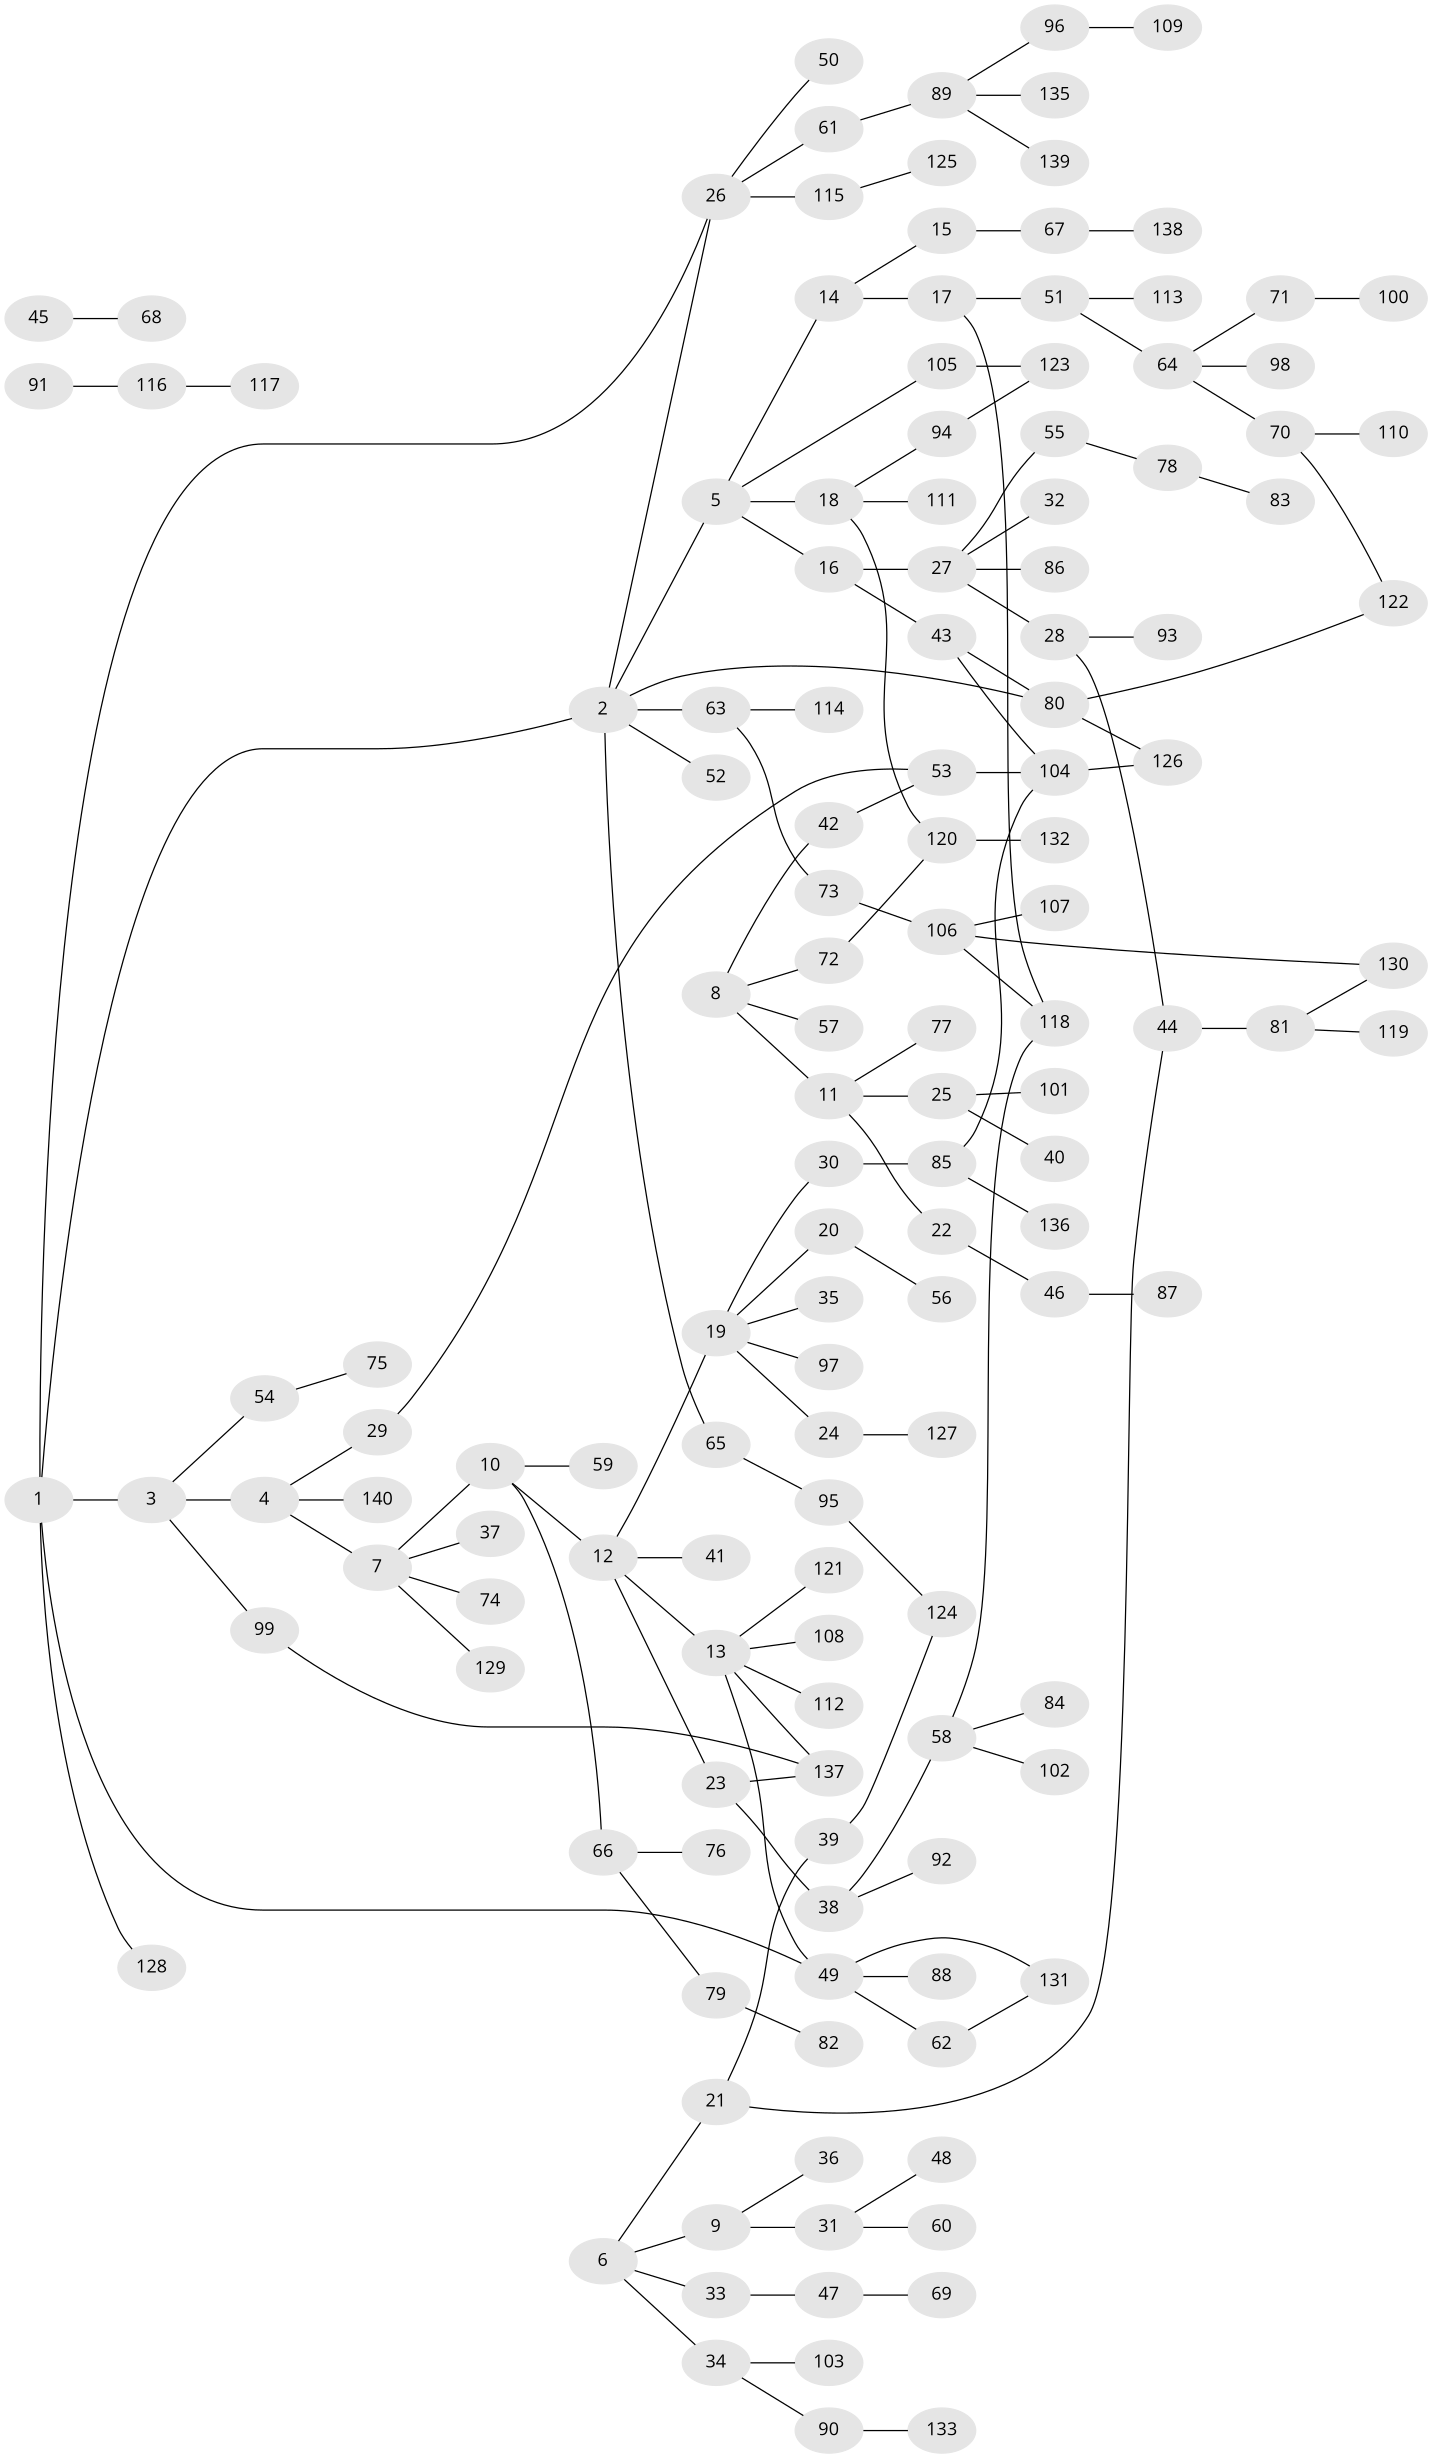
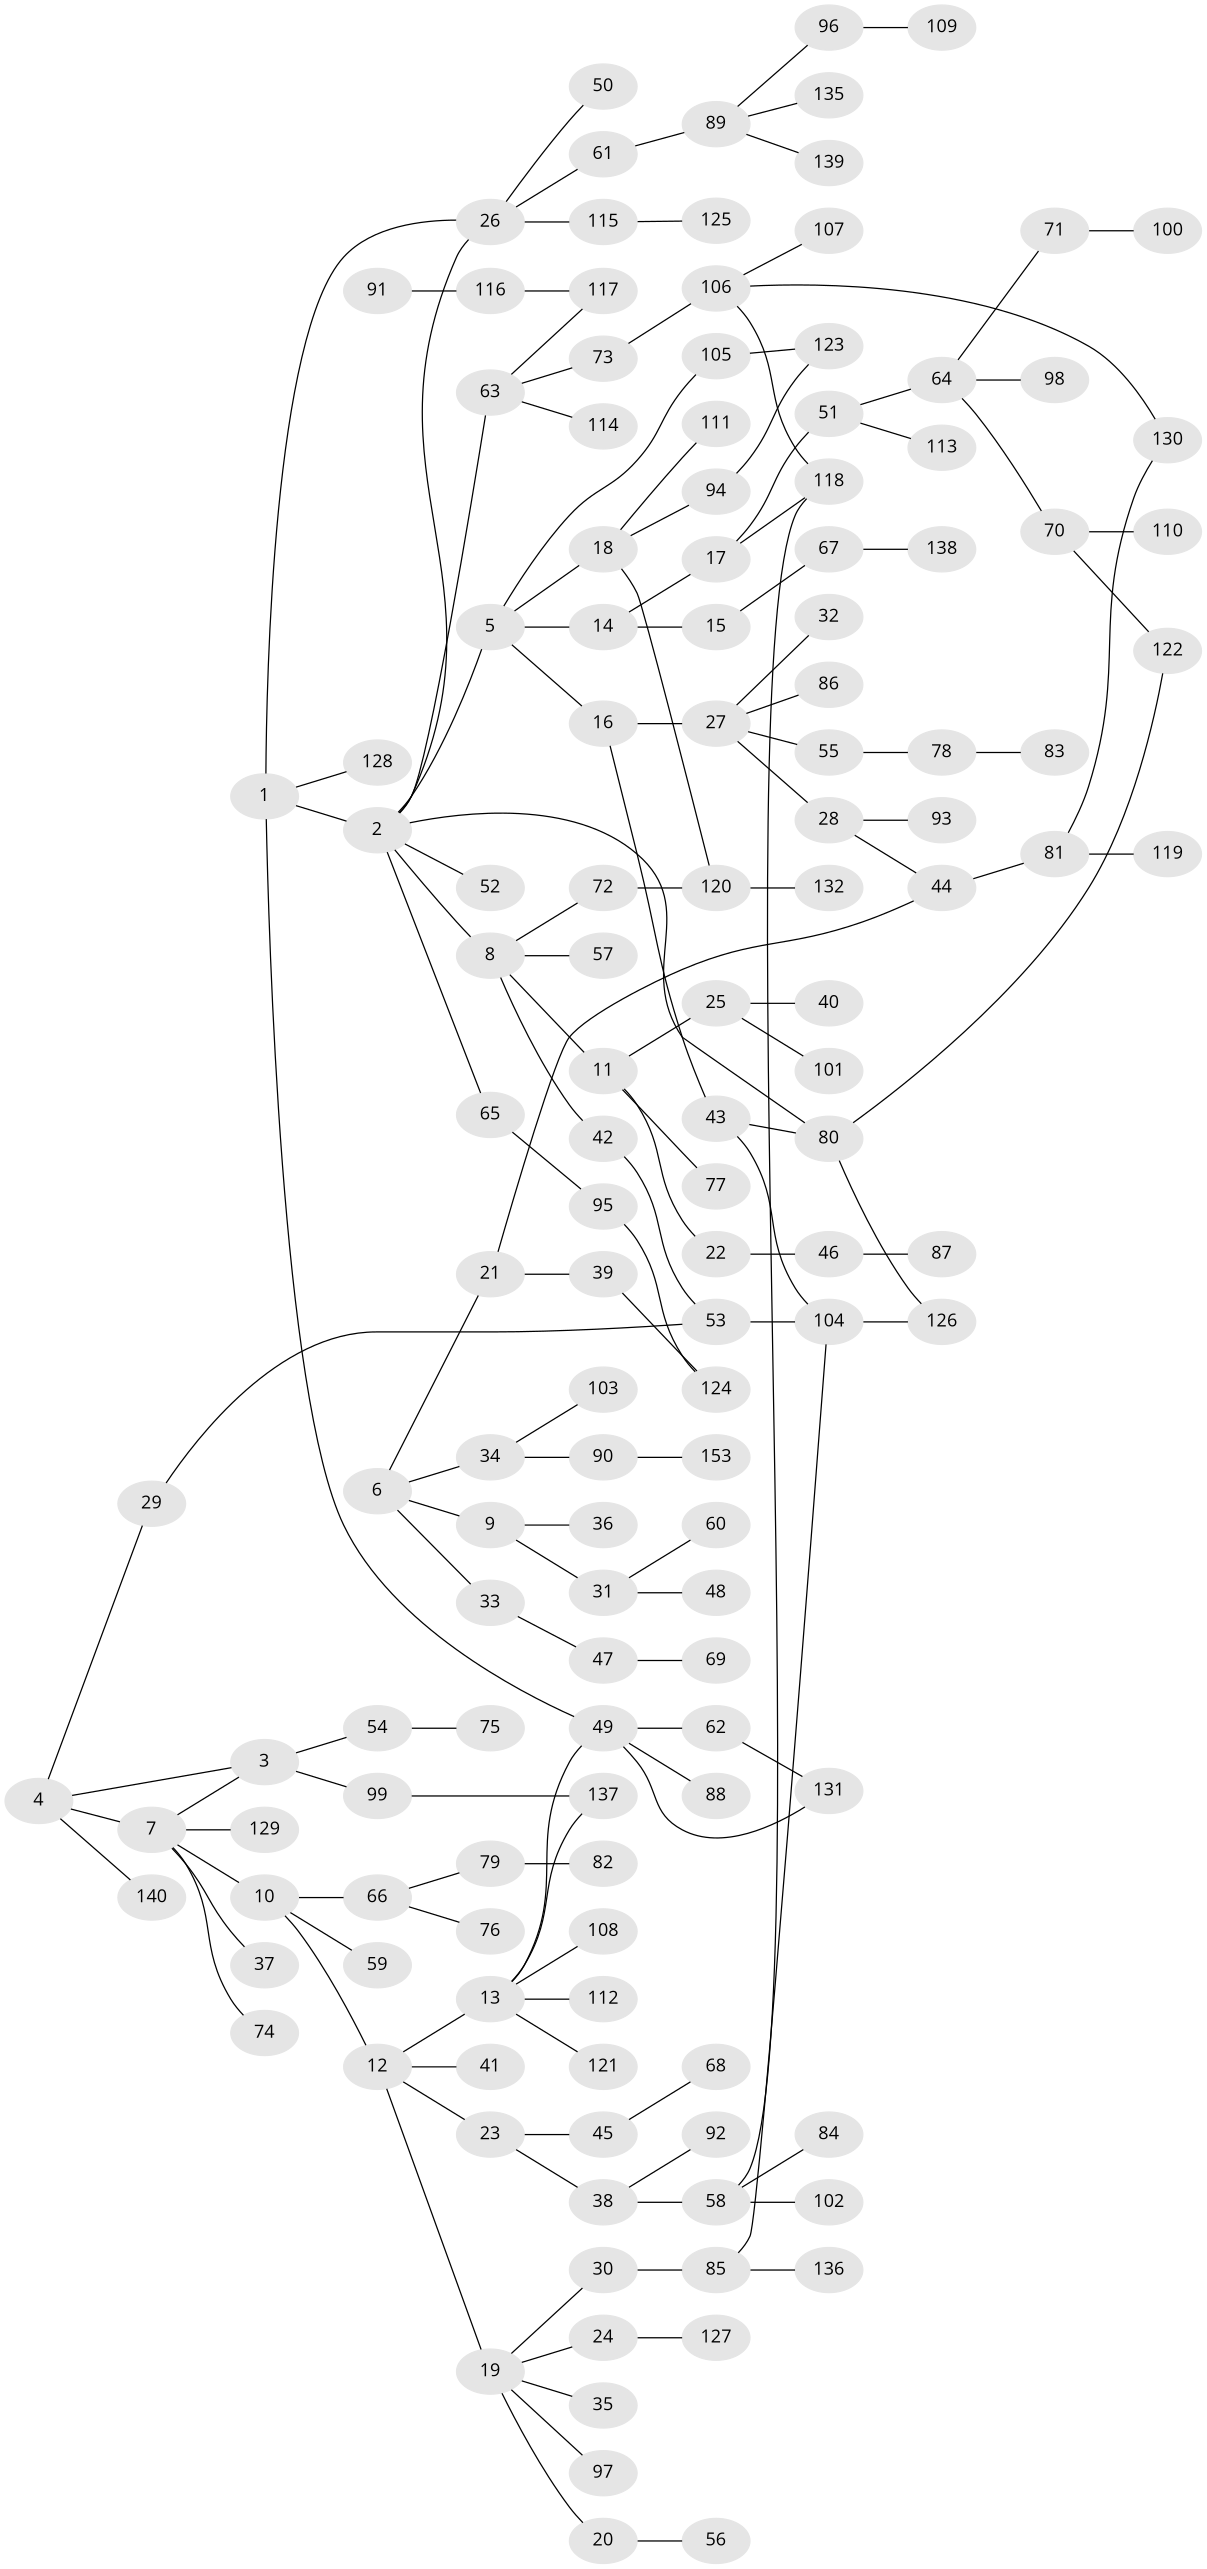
none -> (547, 342)
none -> (432, 894)
(96, 1500) -> (208, 1796)
(773, 1779) -> (547, 2135)
(942, 2431) -> (716, 1457)
